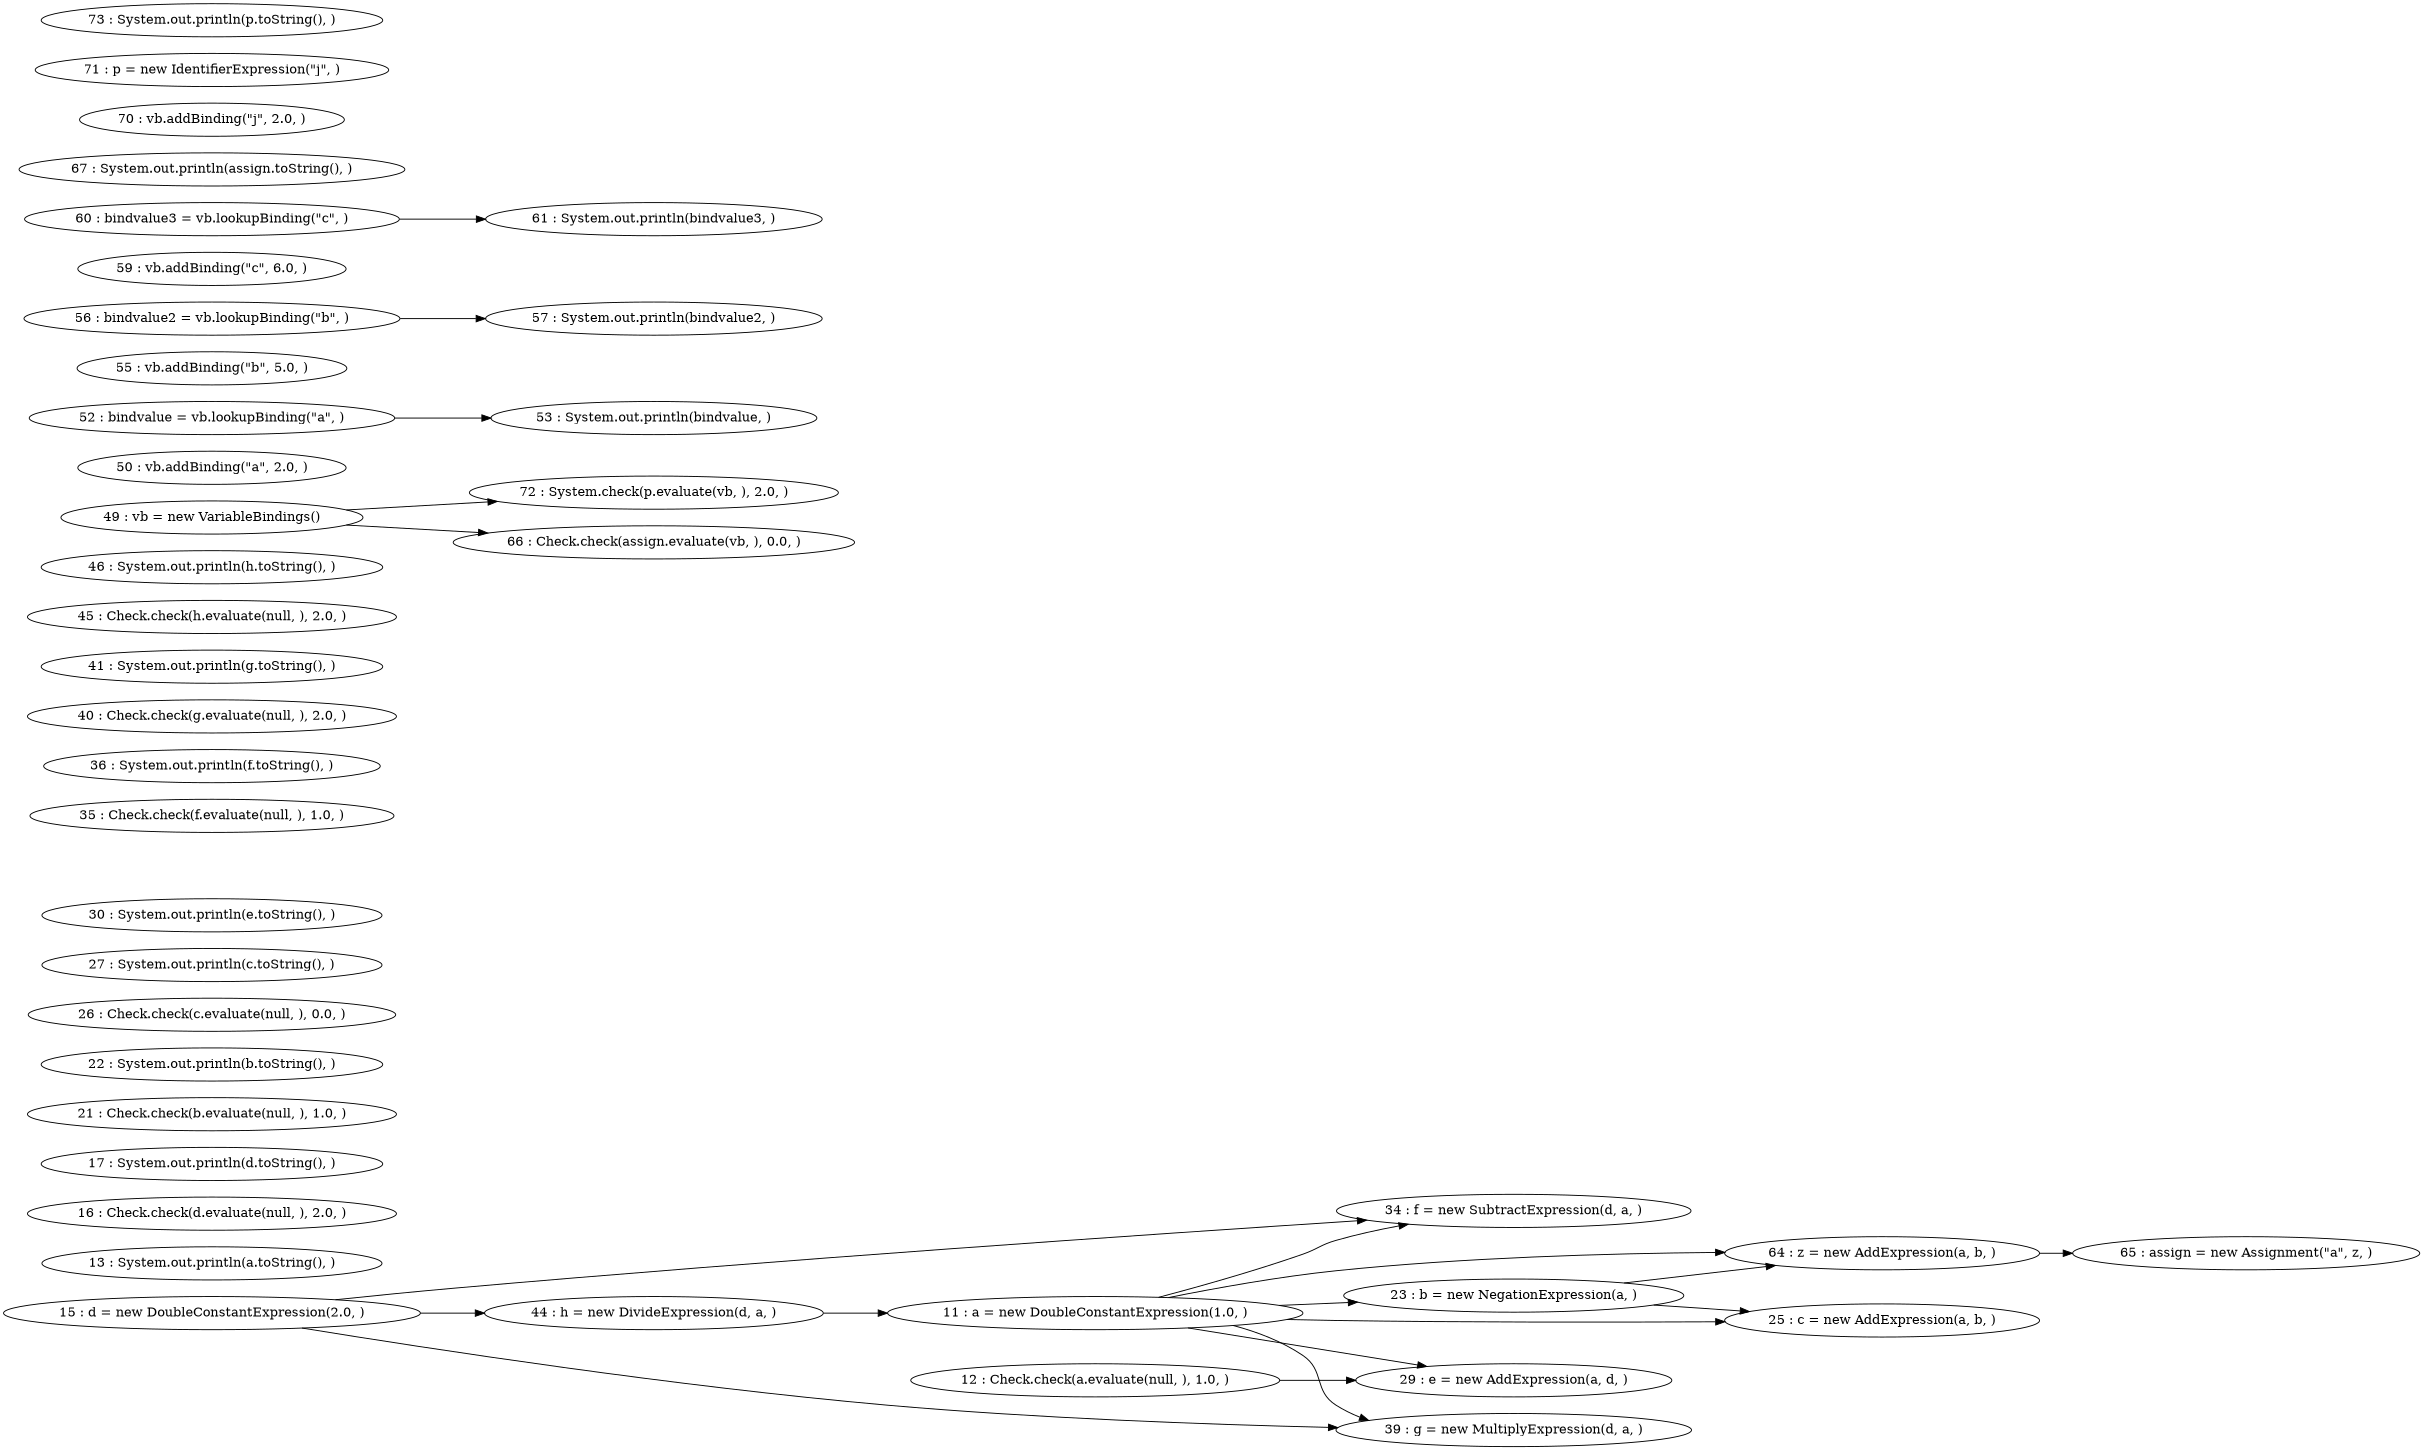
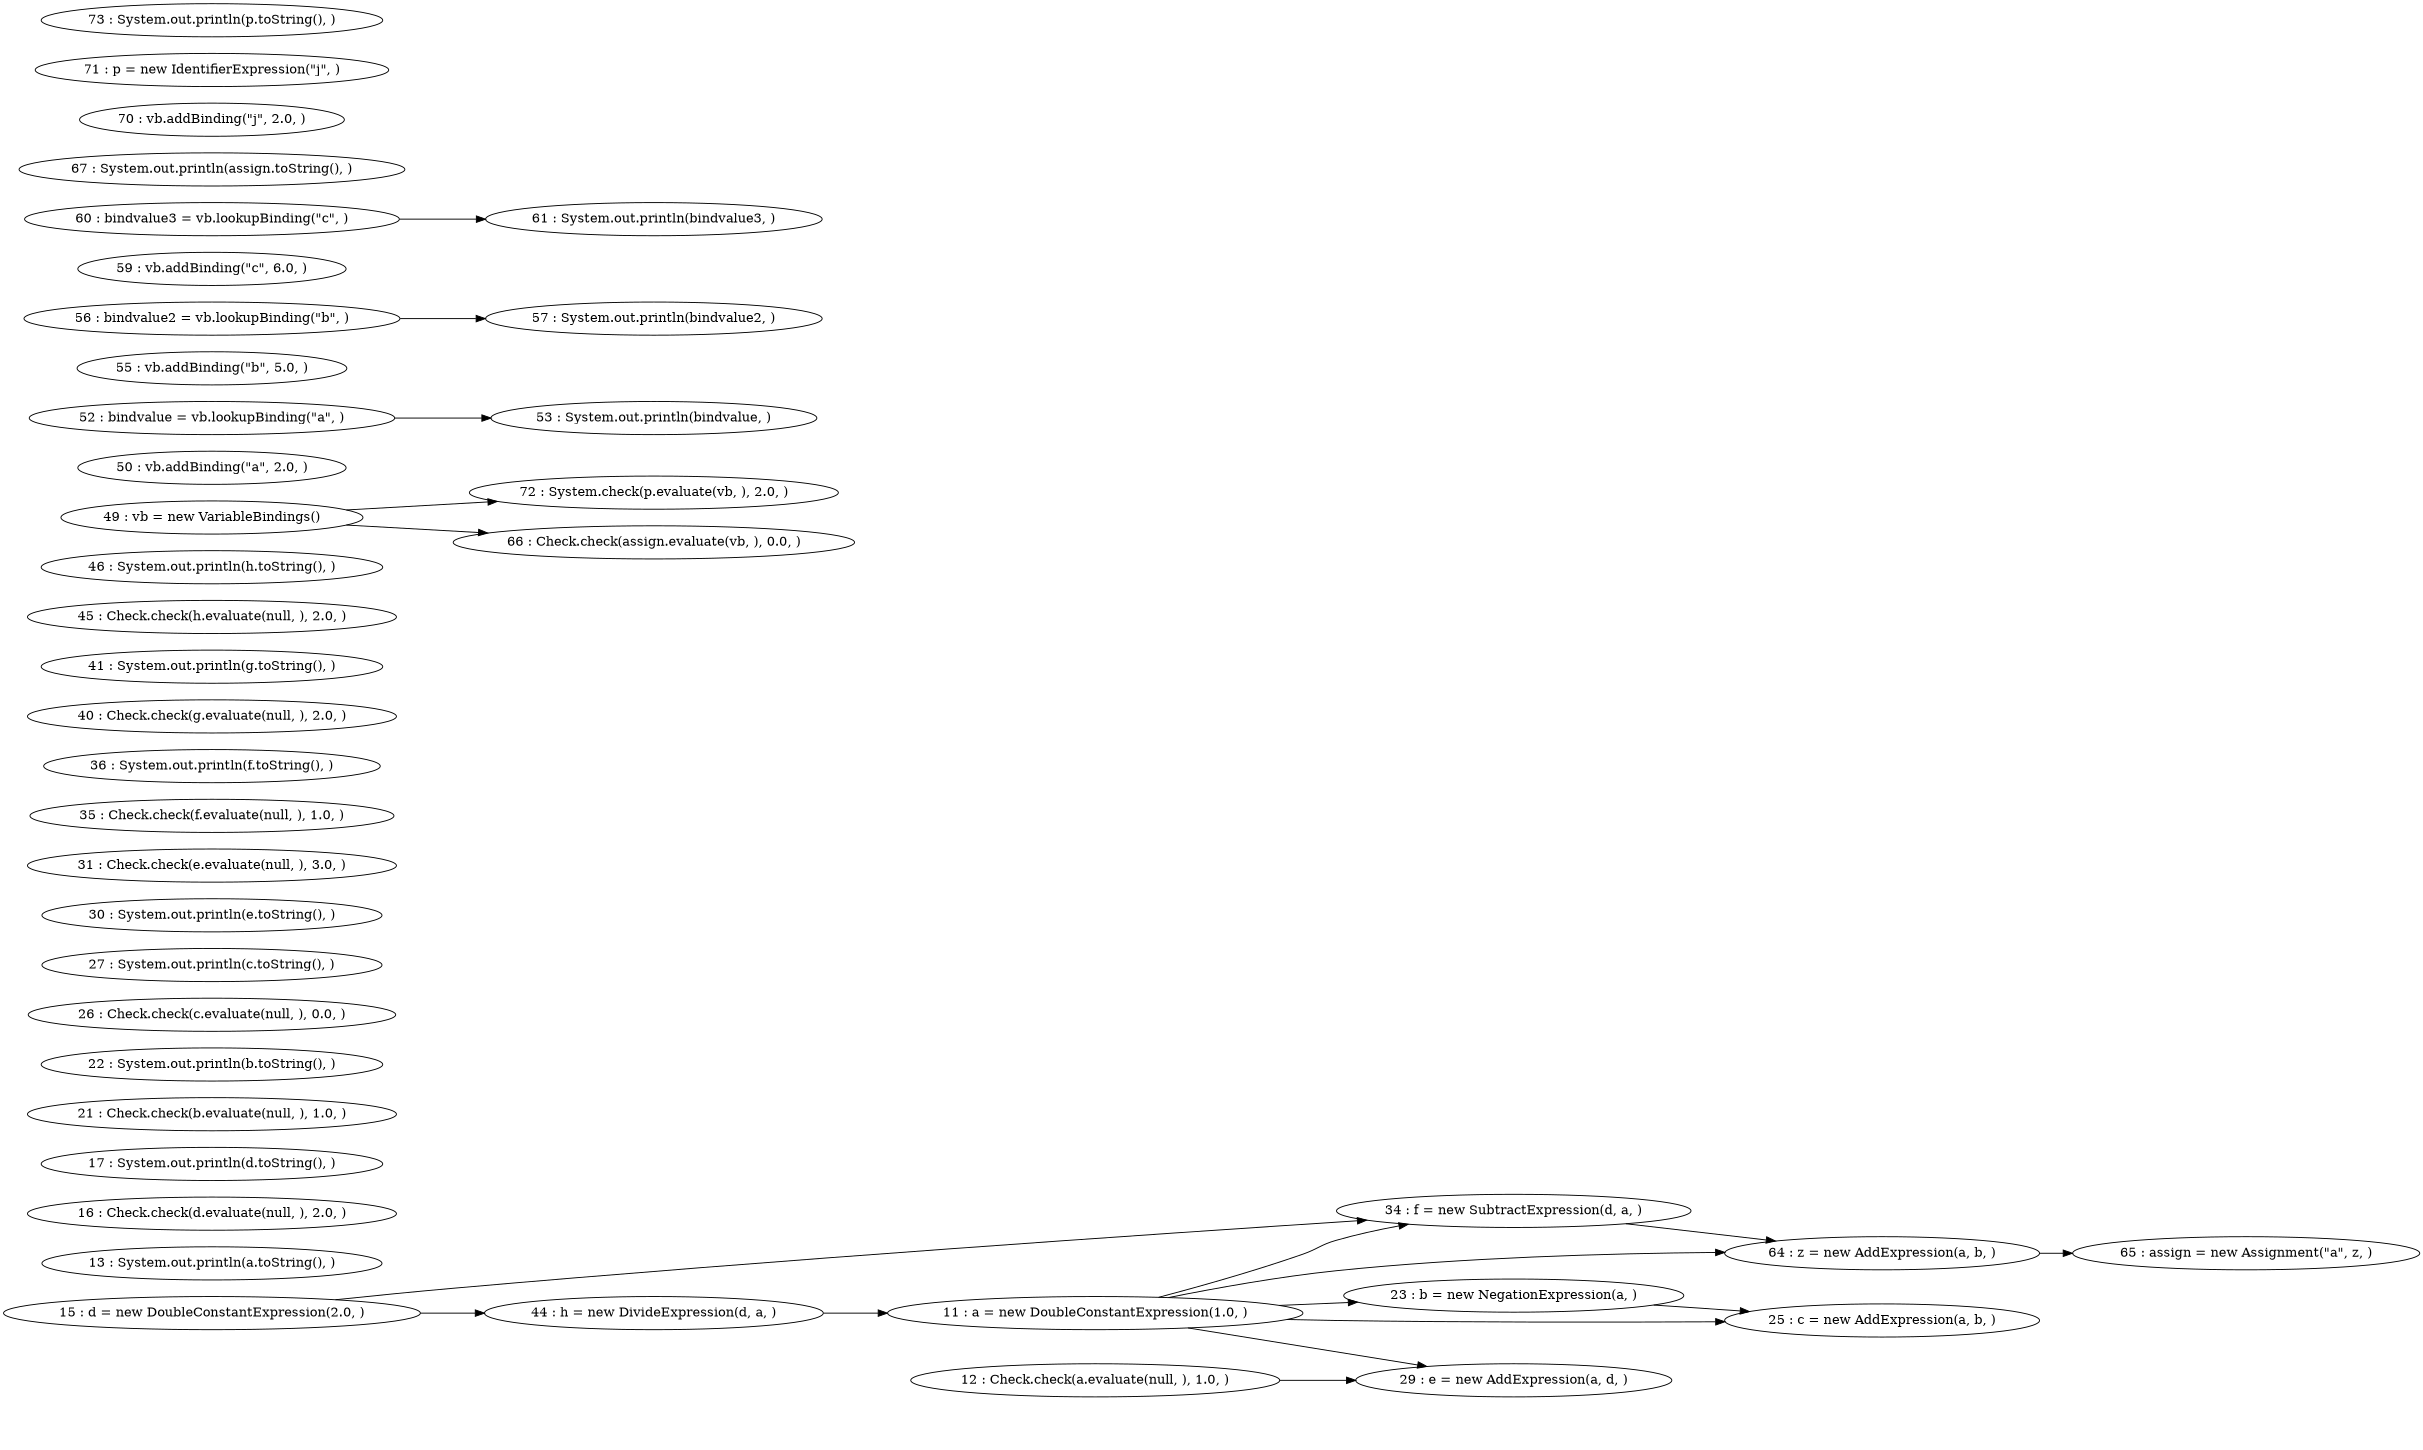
none -> (212, 866)
(1695, 1275) -> (1696, 1232)
(1514, 1430) -> none
